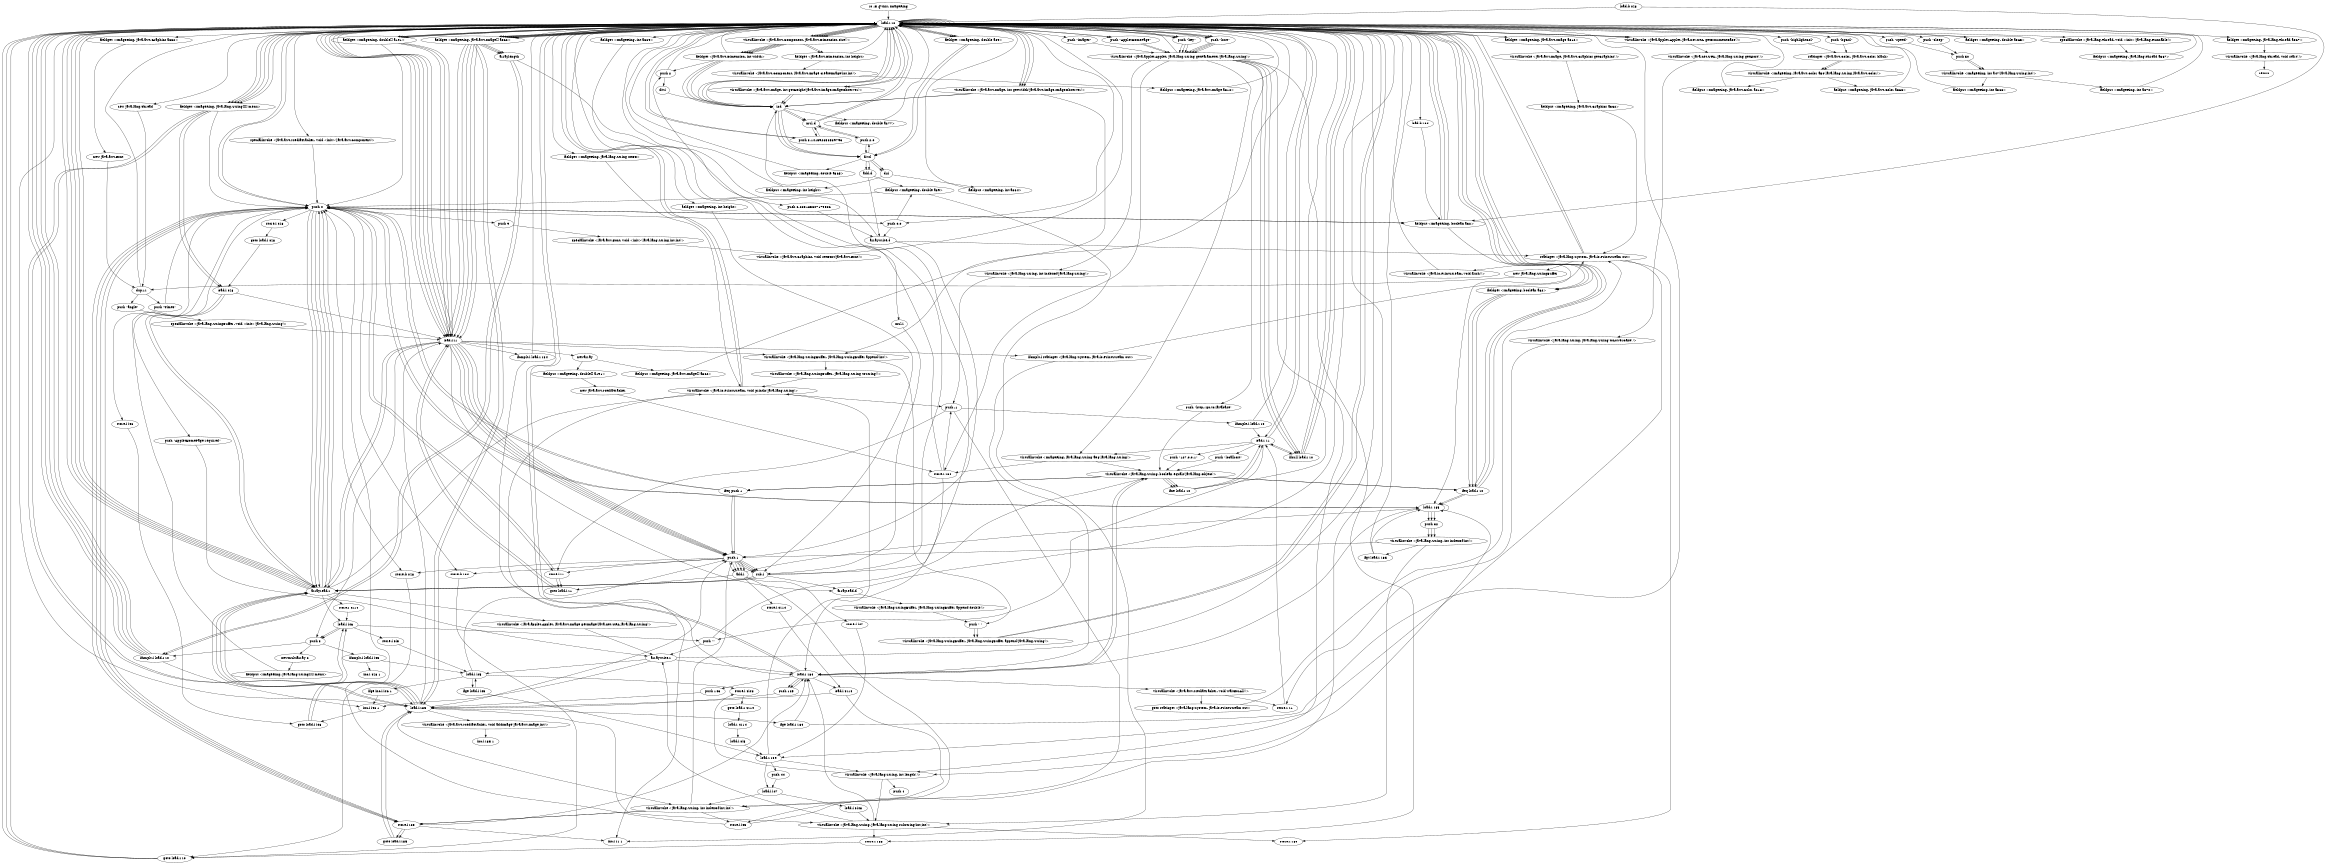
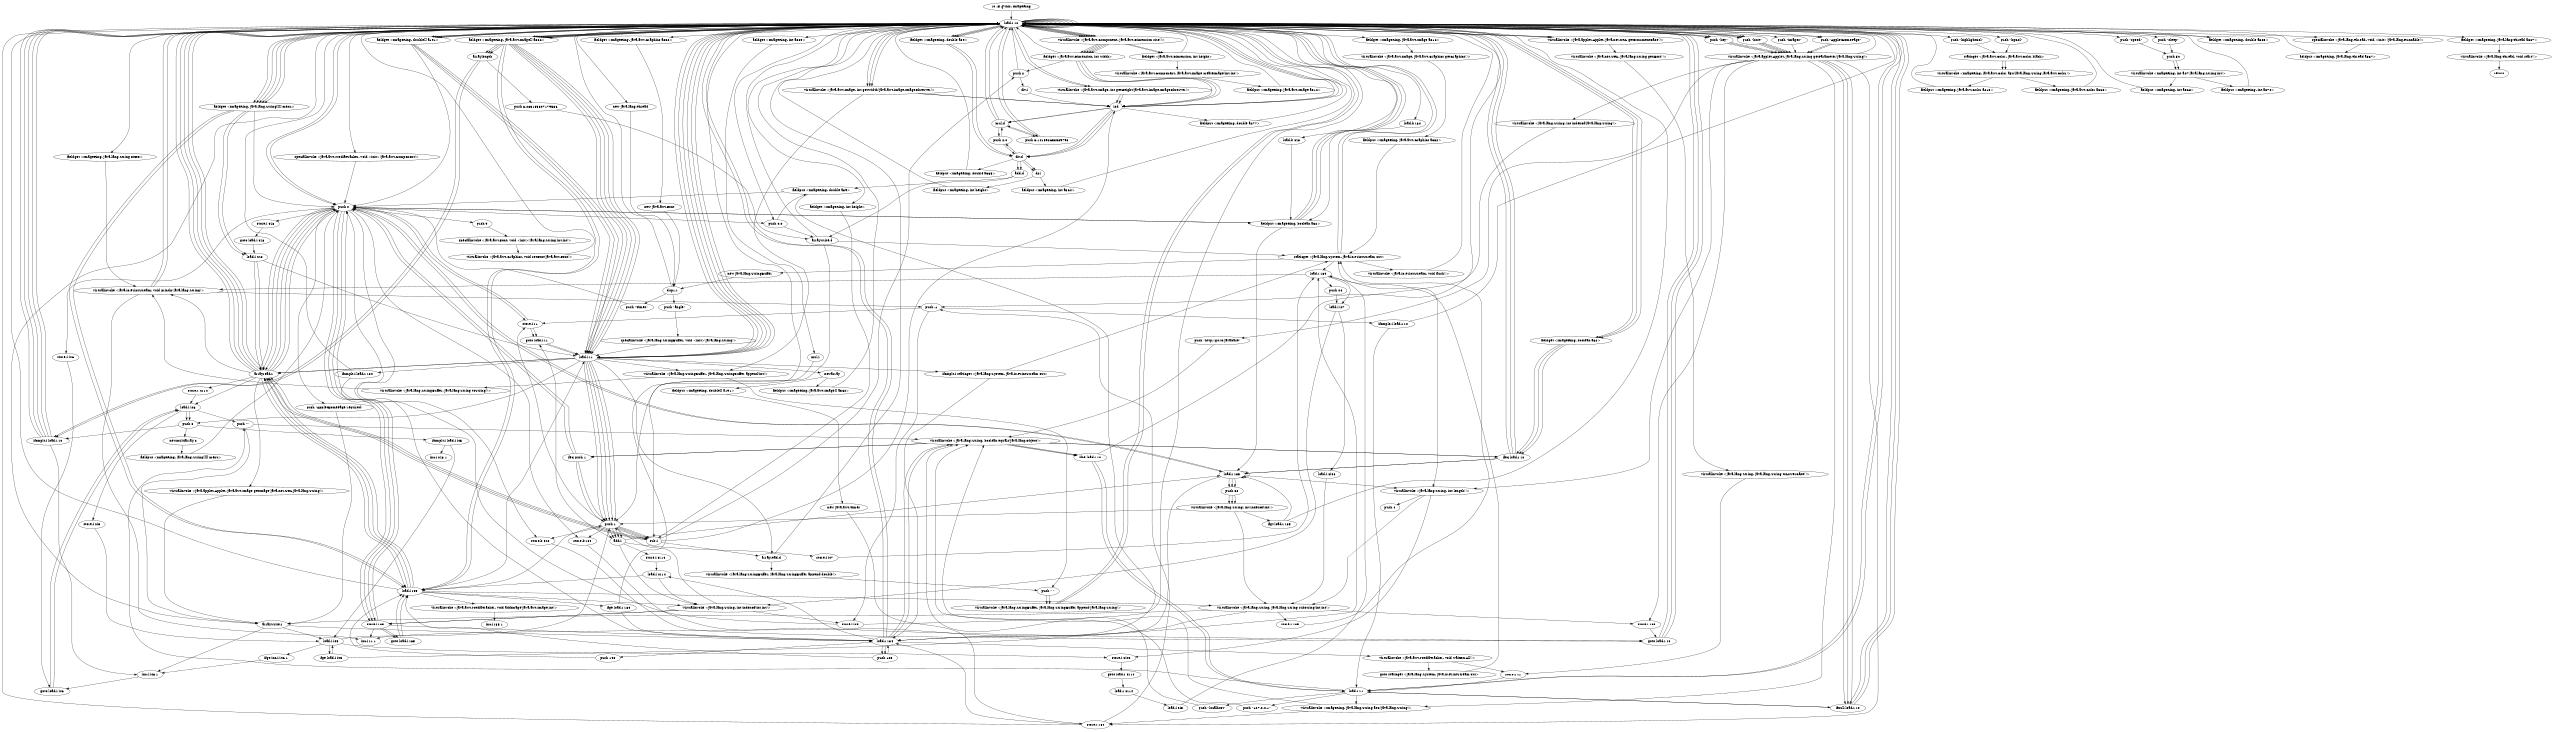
(1259, 15) -> (1297, 48)
(603, 391) -> (844, 508)
(1671, 701) -> (1482, 437)
